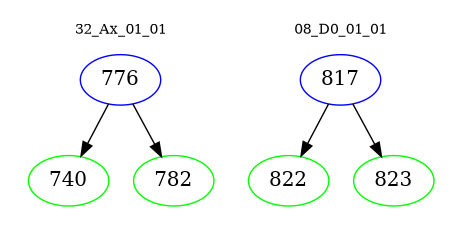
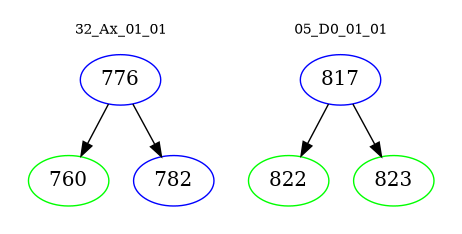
(341, 30) -> (341, 30)
(69, 181) -> (69, 181)
(174, 181) -> (174, 181)
